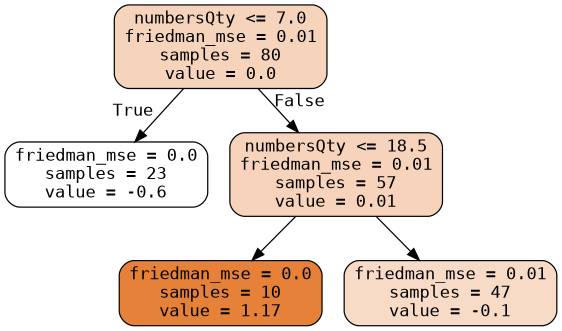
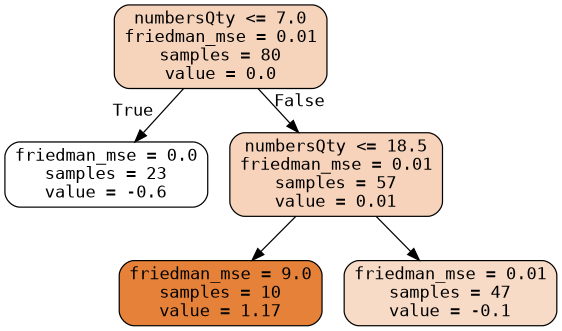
(221, 293) -> (221, 293)
